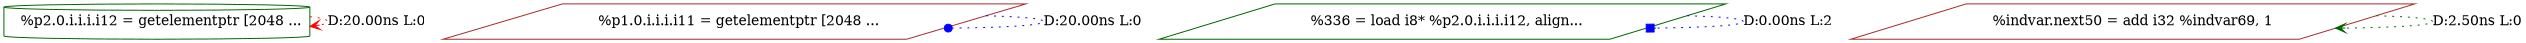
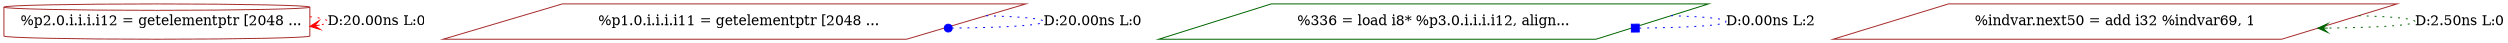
(157, 22) -> (157, 22)
(1442, 22) -> (1434, 22)
